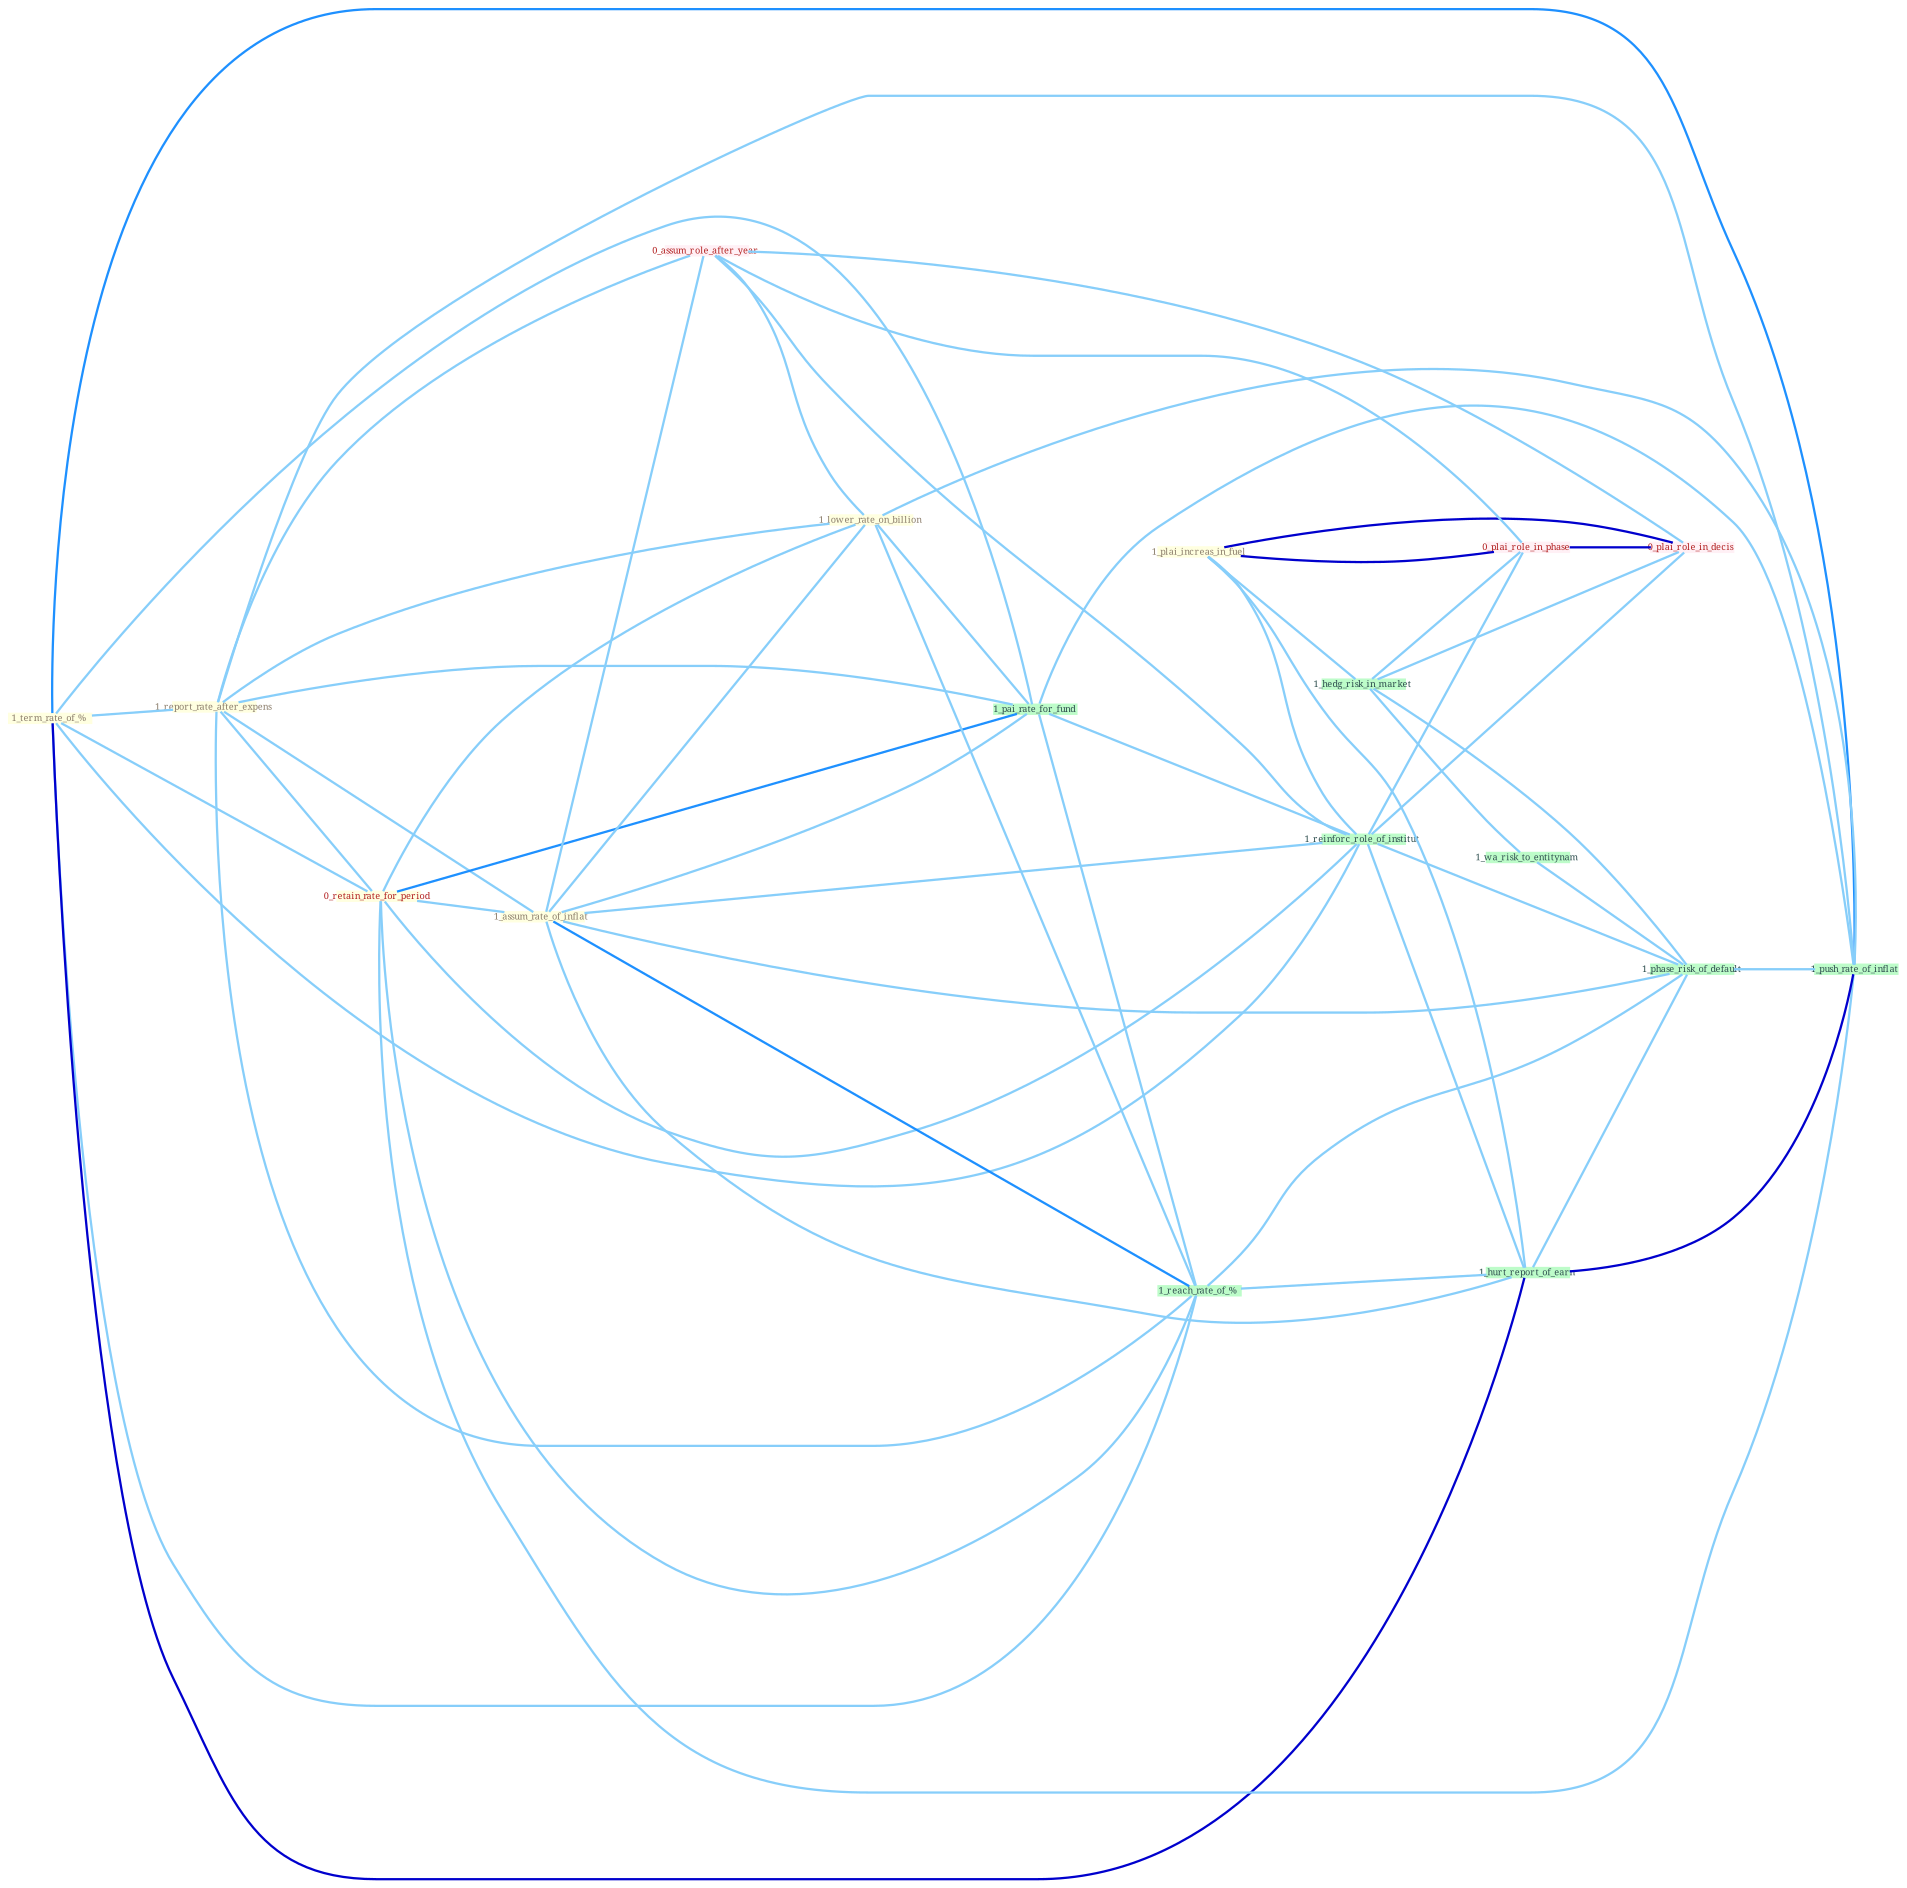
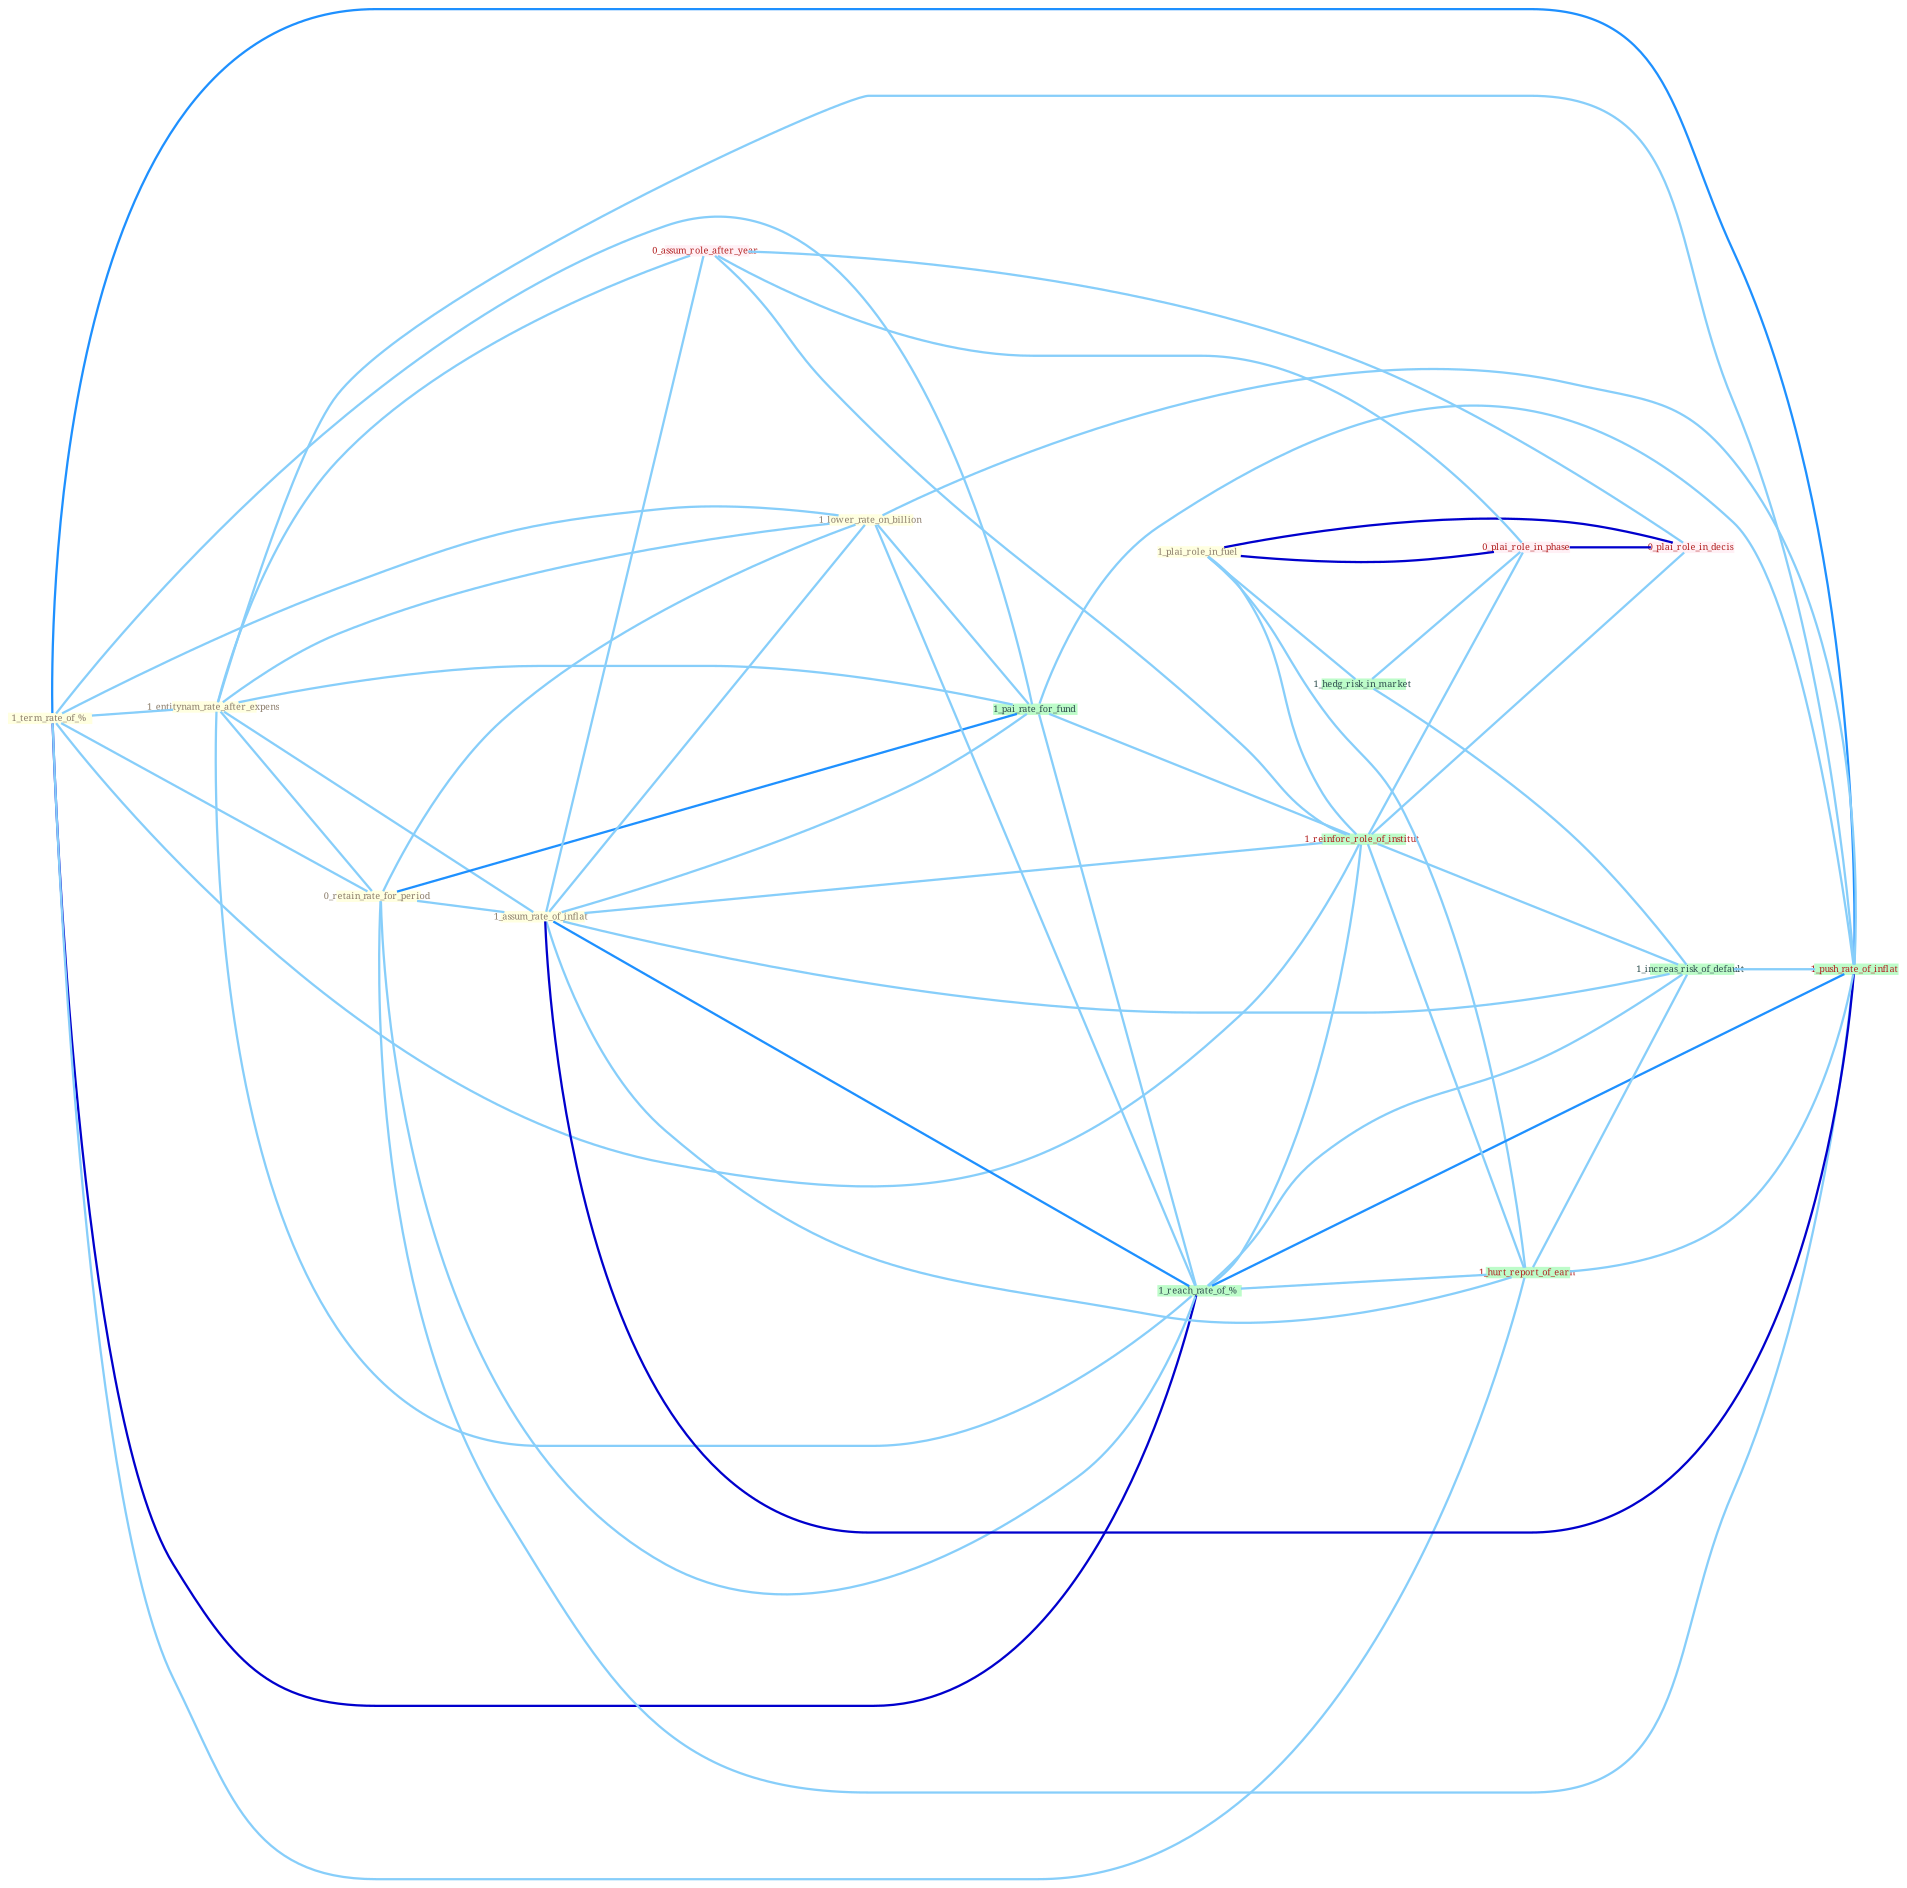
(792, 383) -> (436, 553)
(1200, 552) -> (1200, 552)
(1528, 616) -> none
(214, 707) -> (214, 707)
(1364, 839) -> (1364, 839)
(1528, 857) -> none
(379, 896) -> (379, 896)
(1692, 969) -> (1692, 969)
(1856, 969) -> (1856, 969)
none -> (1528, 1130)
(871, 1143) -> (1315, 1077)
(1768, 1181) -> (1768, 1181)
(1528, 1273) -> (1528, 1273)
none -> (1173, 1533)
(345, 1704) -> (345, 1704)
(482, 1879) -> (482, 1879)
